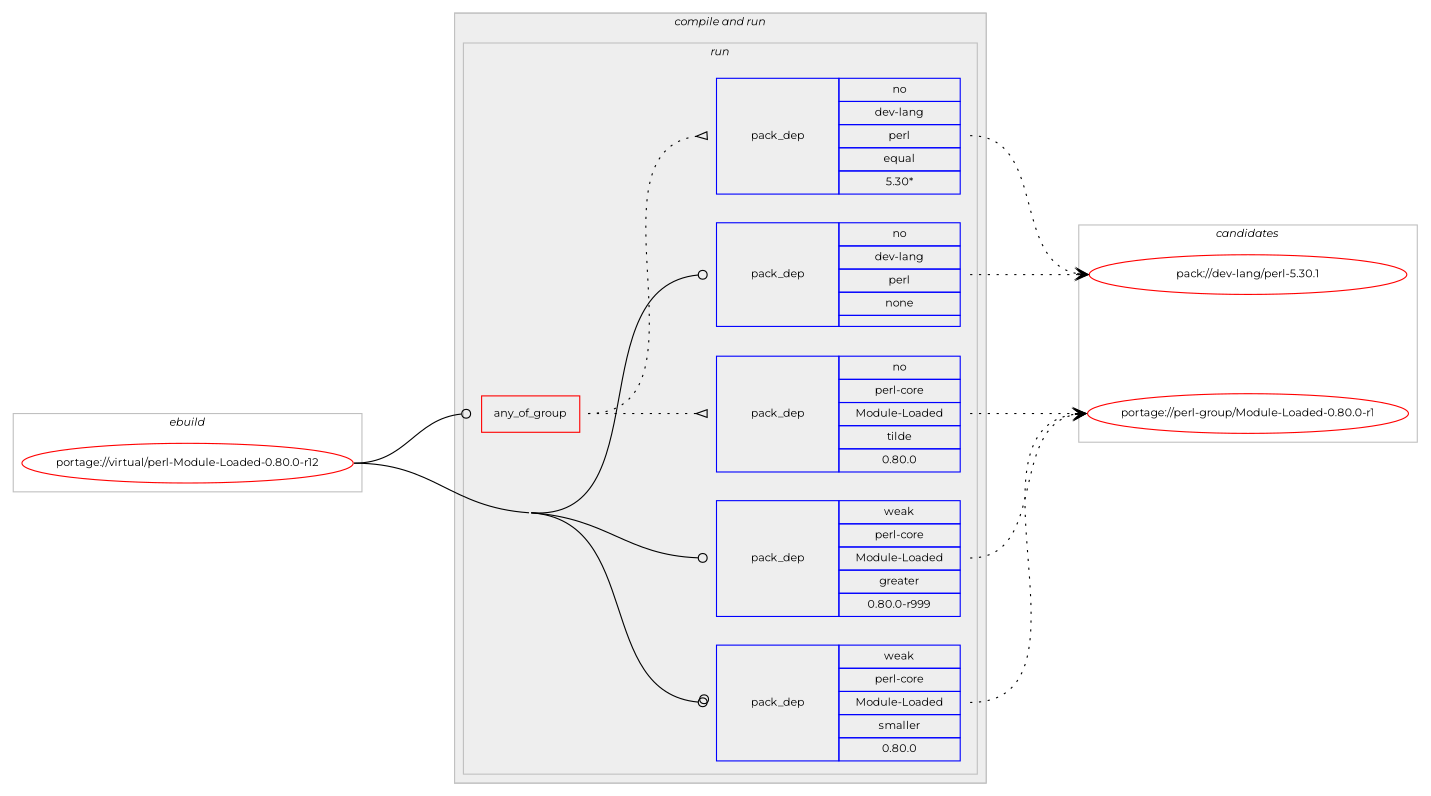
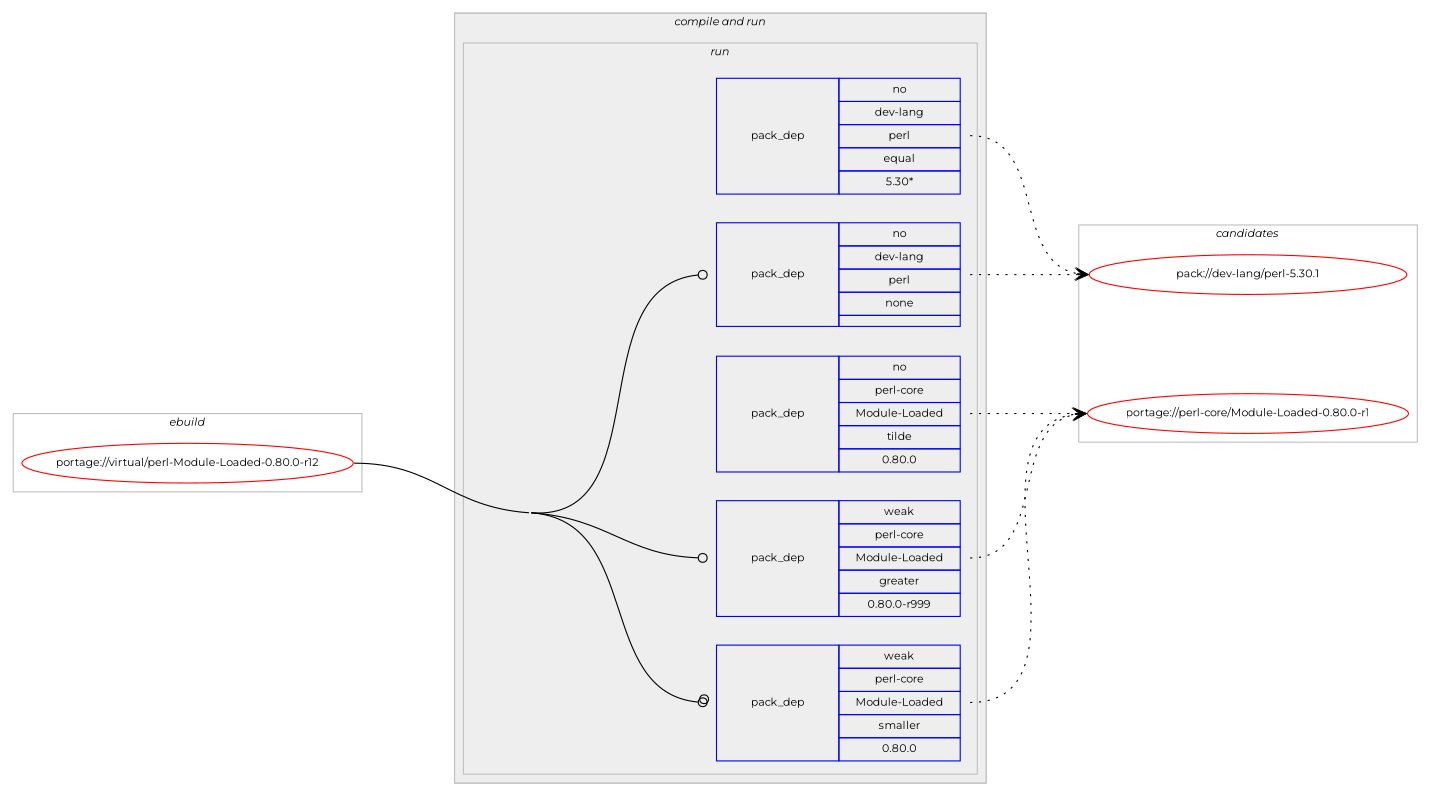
(530, 414) -> none
(1248, 414) -> (1248, 414)
